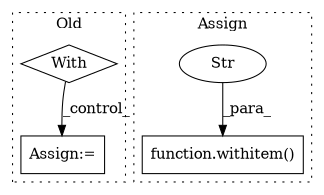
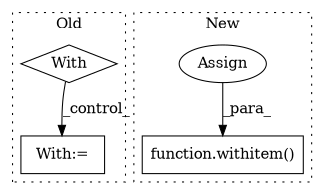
(223, 25) -> (223, 25)
(223, 64) -> (223, 64)
(63, 155) -> (63, 155)
